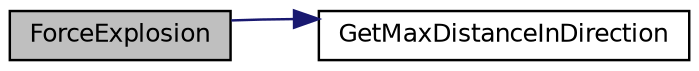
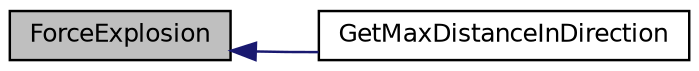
(262, 20) -> (287, 52)
